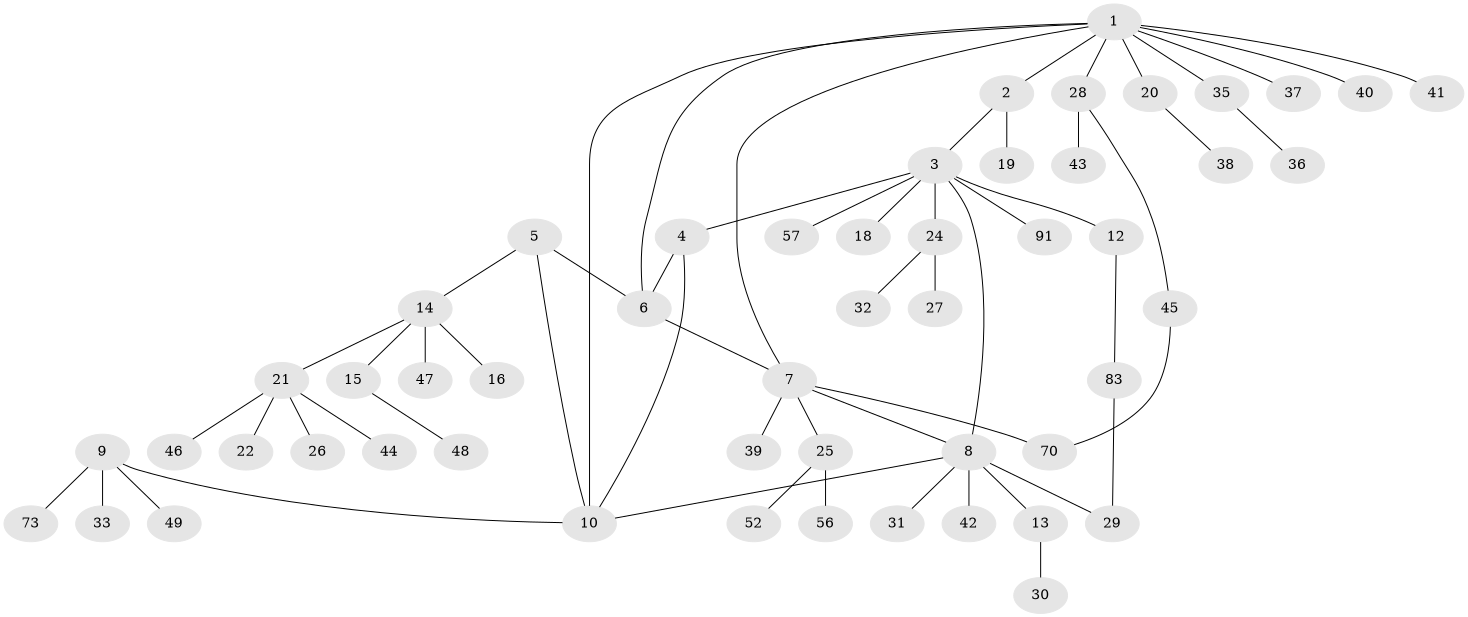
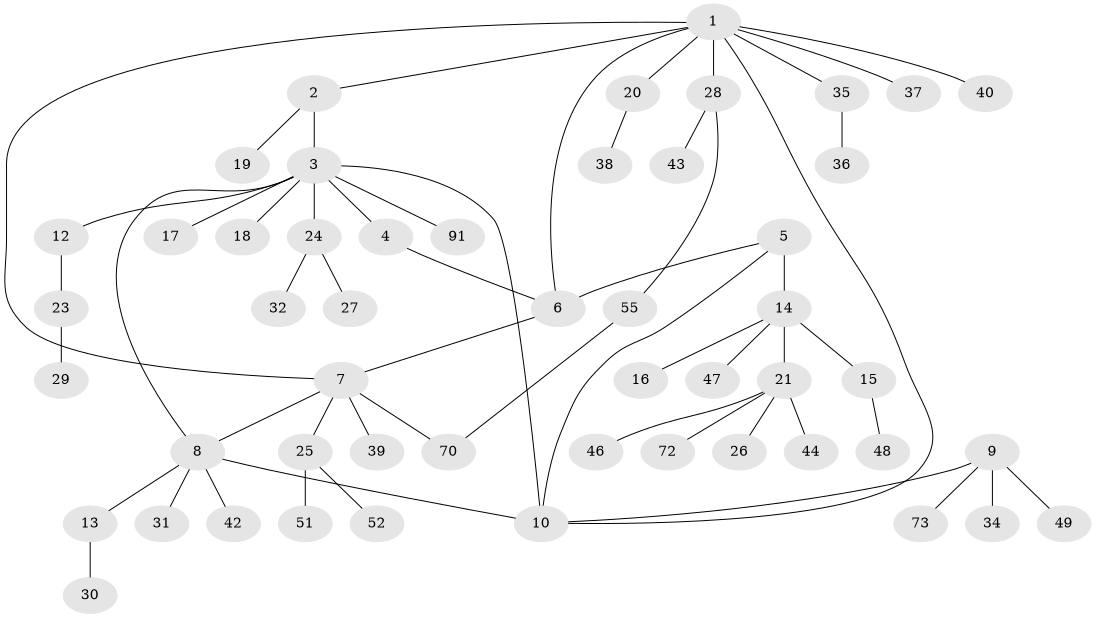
(1437, 94) -> none
(792, 237) -> (171, 237)
(1170, 309) -> (630, 309)
(1114, 380) -> (61, 309)
(661, 387) -> (511, 279)
(246, 452) -> (668, 452)
(1041, 488) -> none
(103, 524) -> (992, 524)
(826, 524) -> (305, 524)
